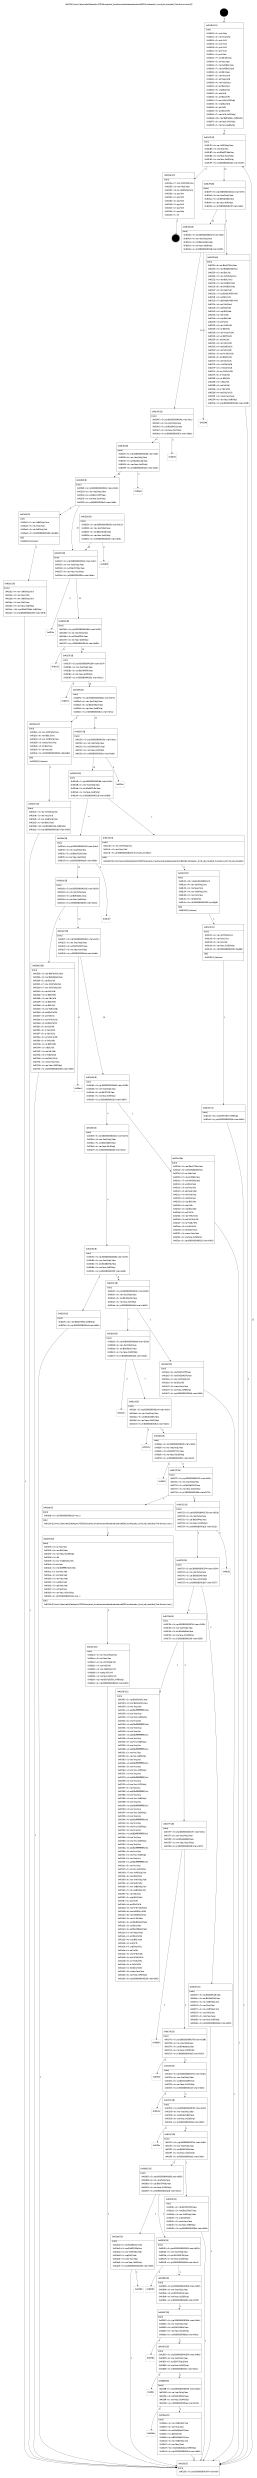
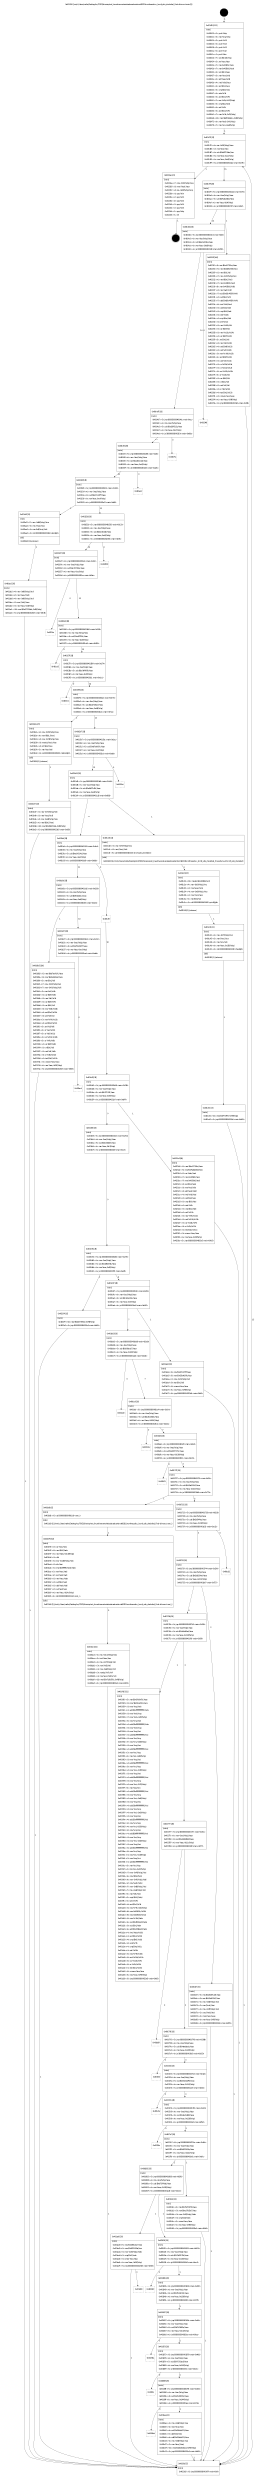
(72, 527) -> (99, 509)
(91, 1015) -> (106, 998)
